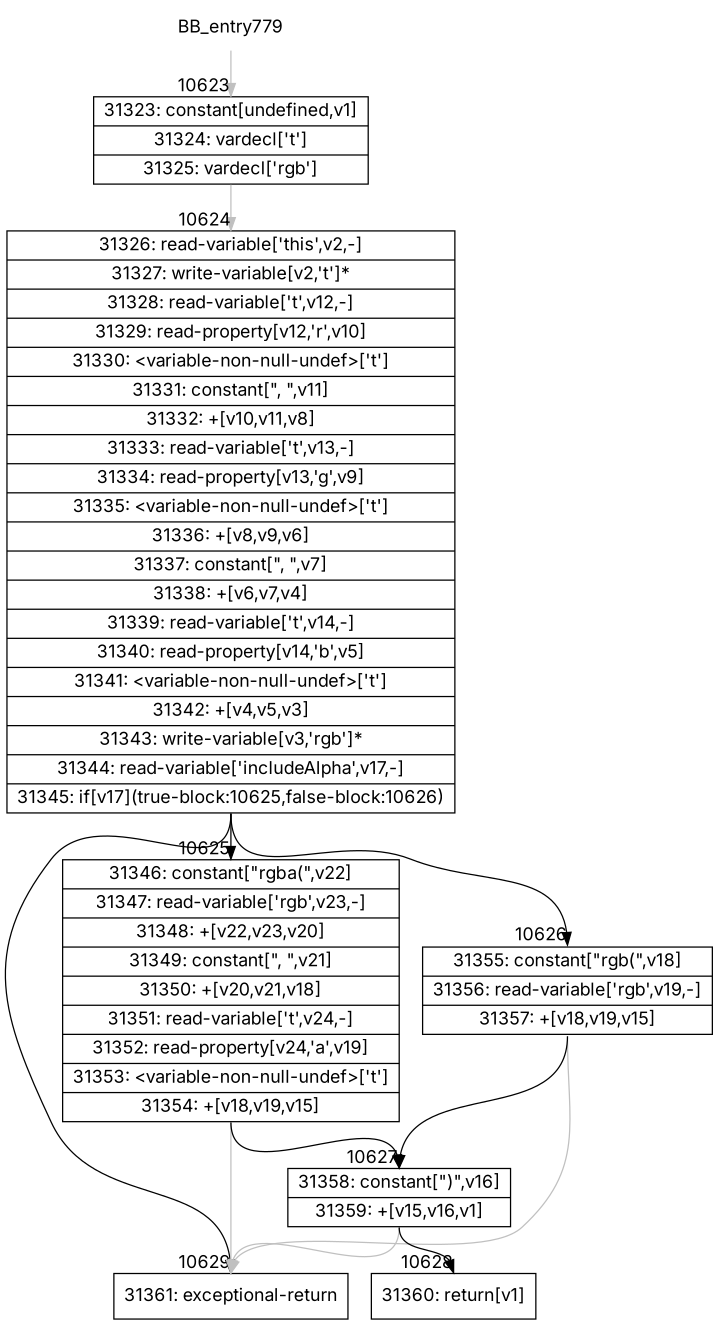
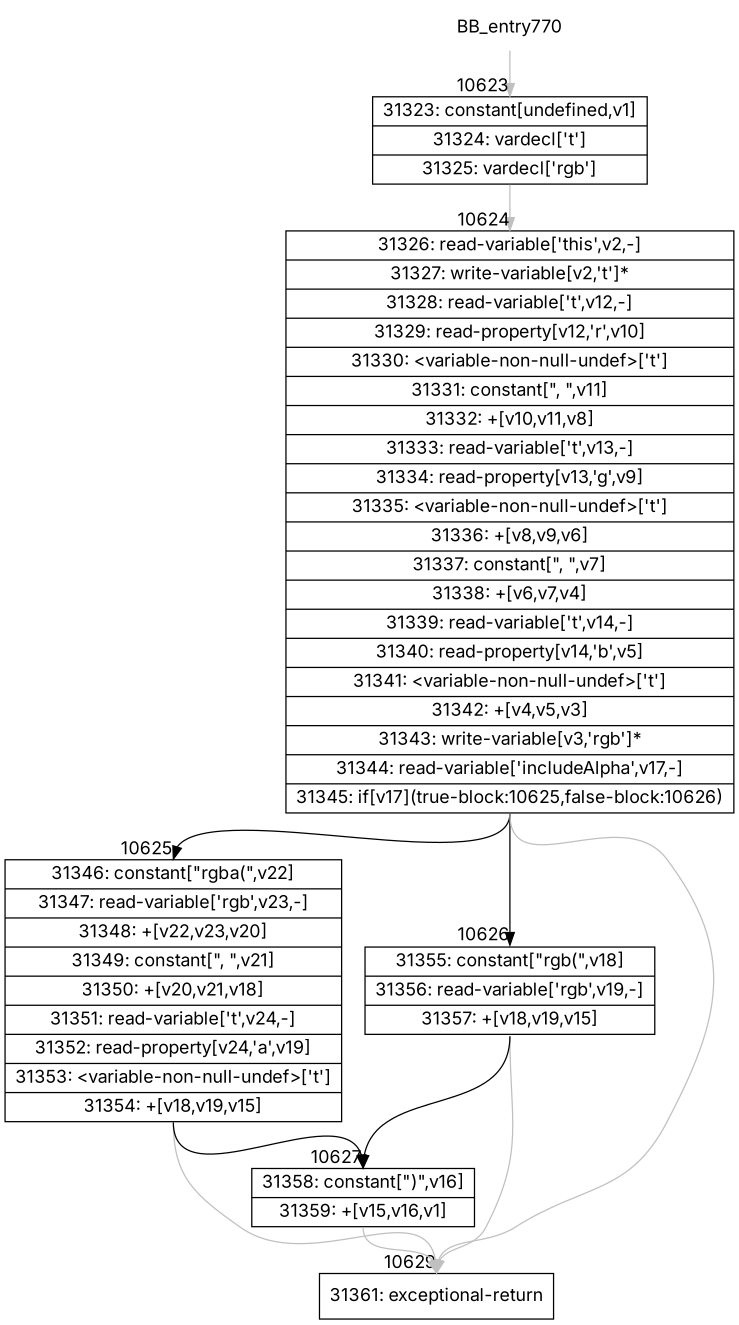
(231, 28) -> (510, 28)
(9, 1003) -> (704, 1035)
(454, 1296) -> none
